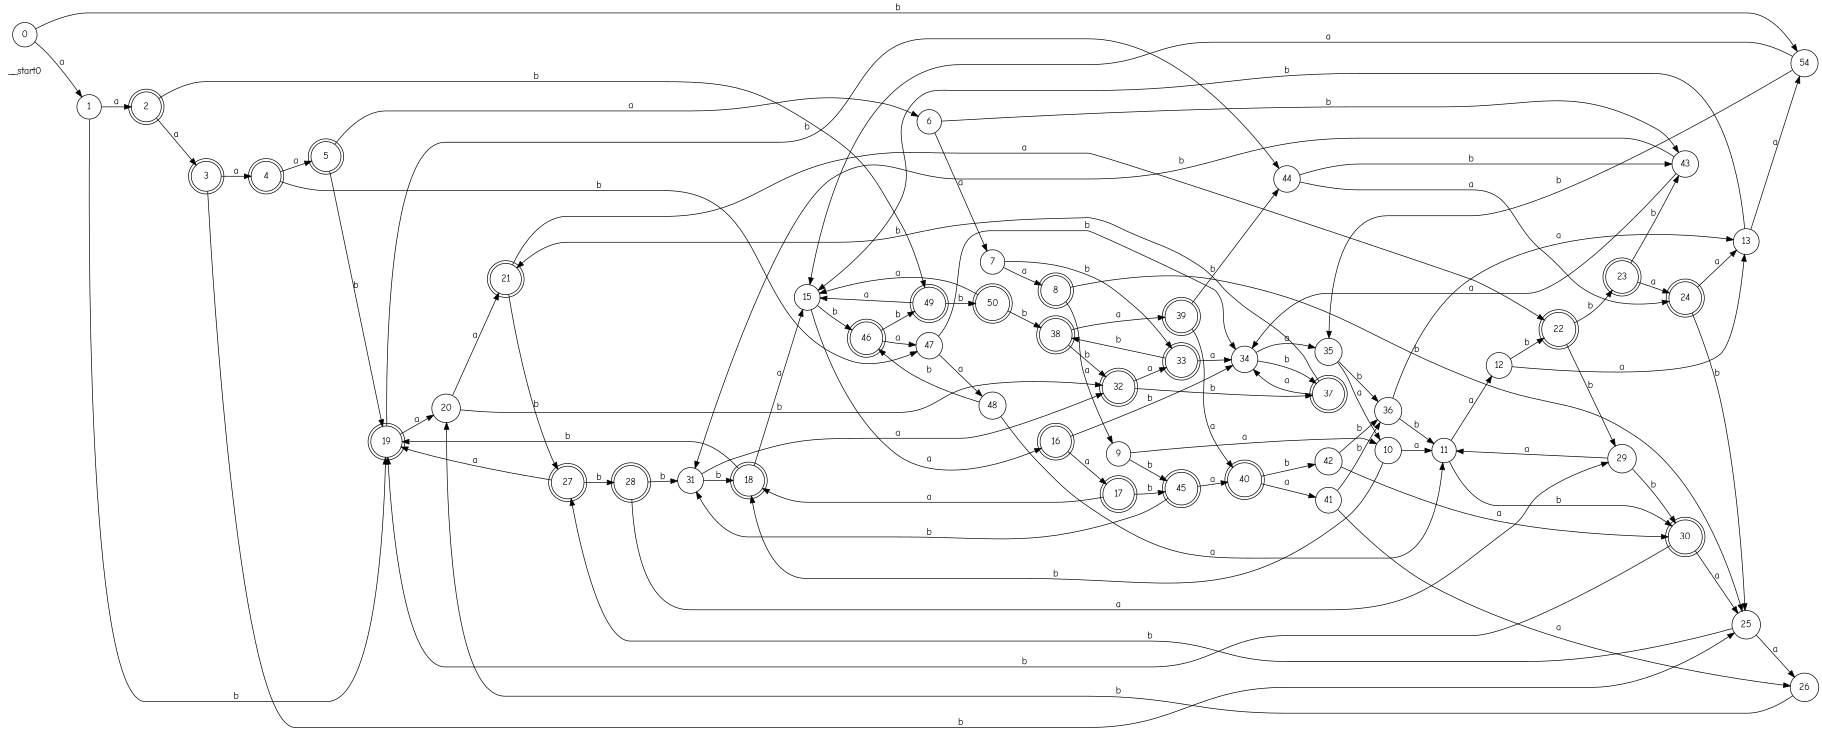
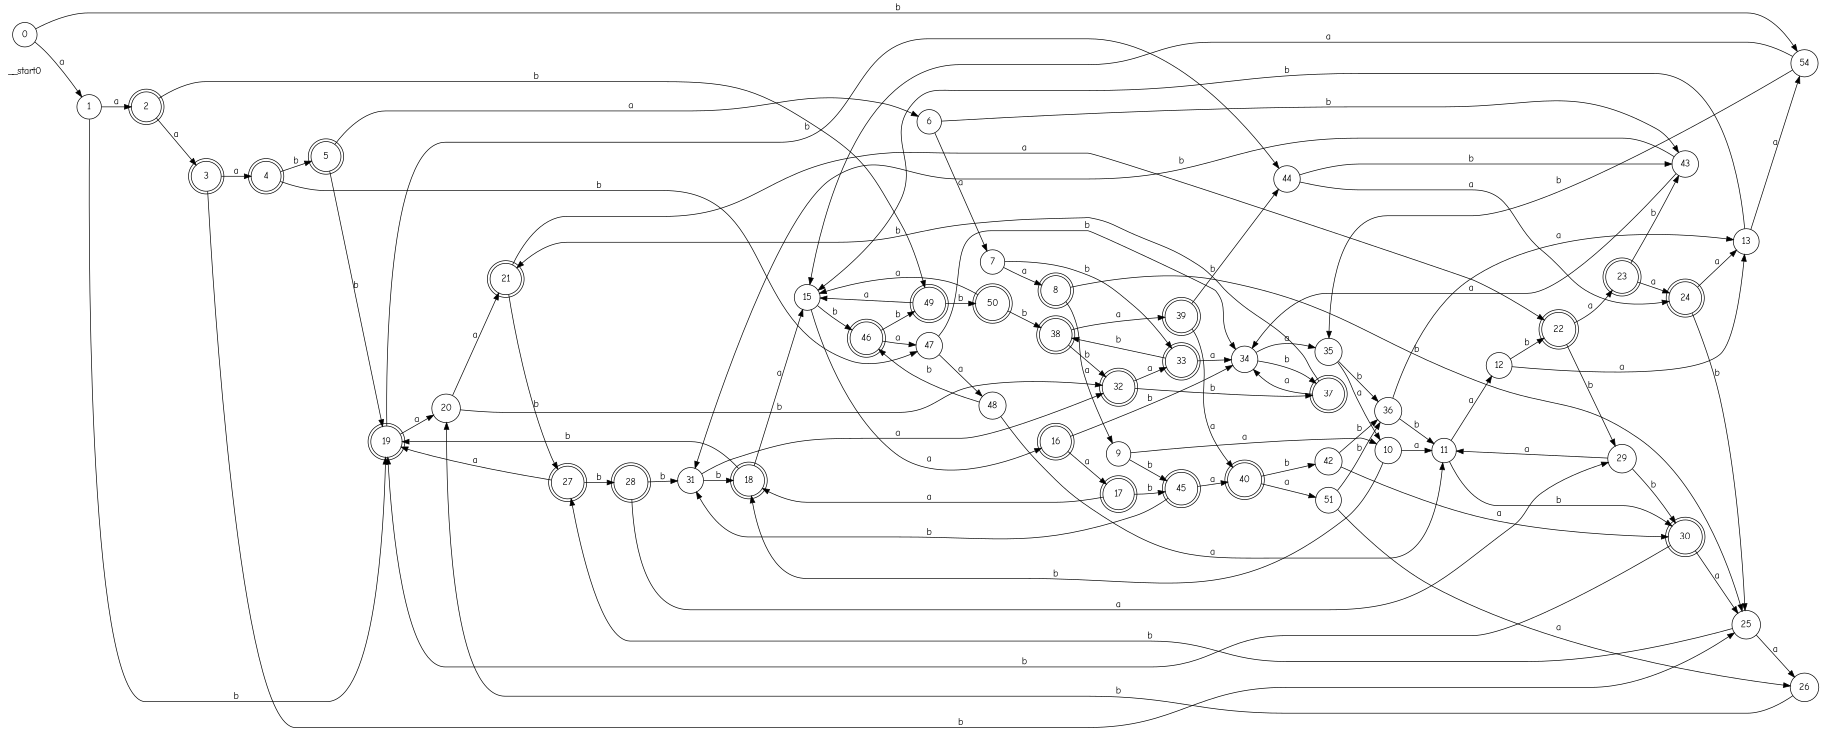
(296, 161) -> (296, 161)
(1591, 306) -> (1591, 306)
(1329, 500) -> (1329, 500)
